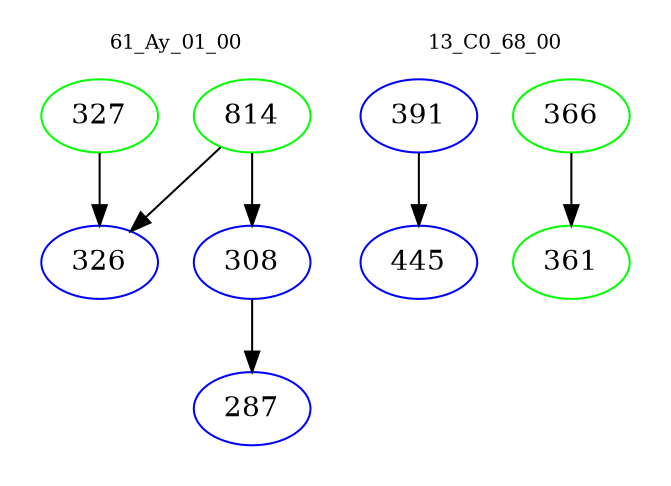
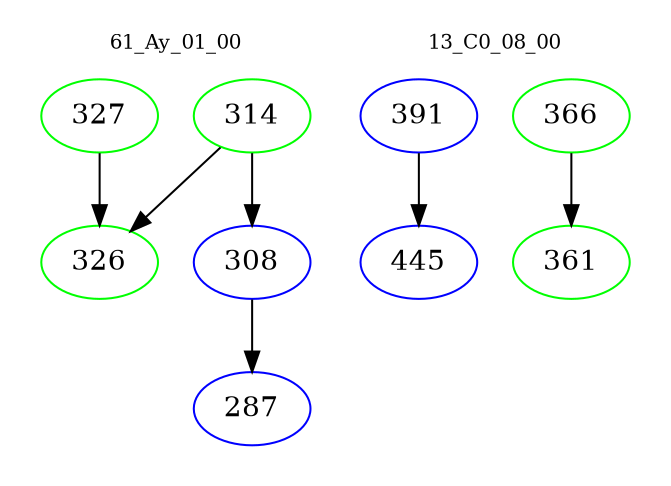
(495, 44) -> (495, 44)
(252, 116) -> (252, 116)
(100, 262) -> (100, 262)
